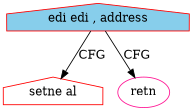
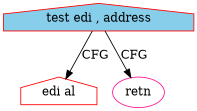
(98, 19) -> (99, 19)
(53, 92) -> (59, 92)
